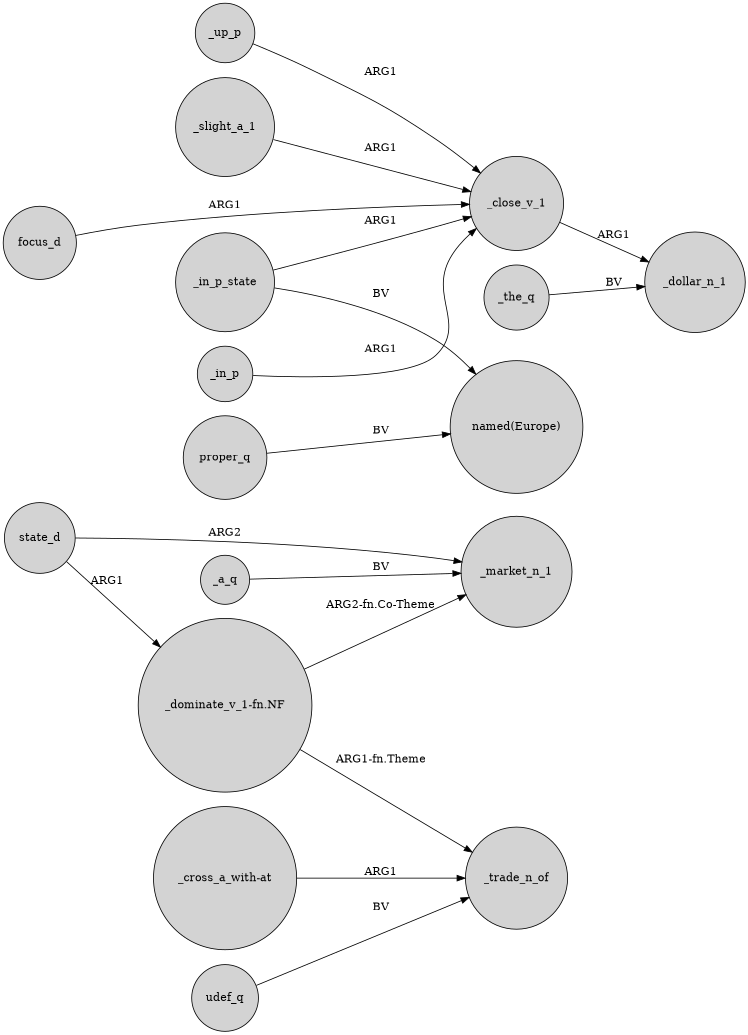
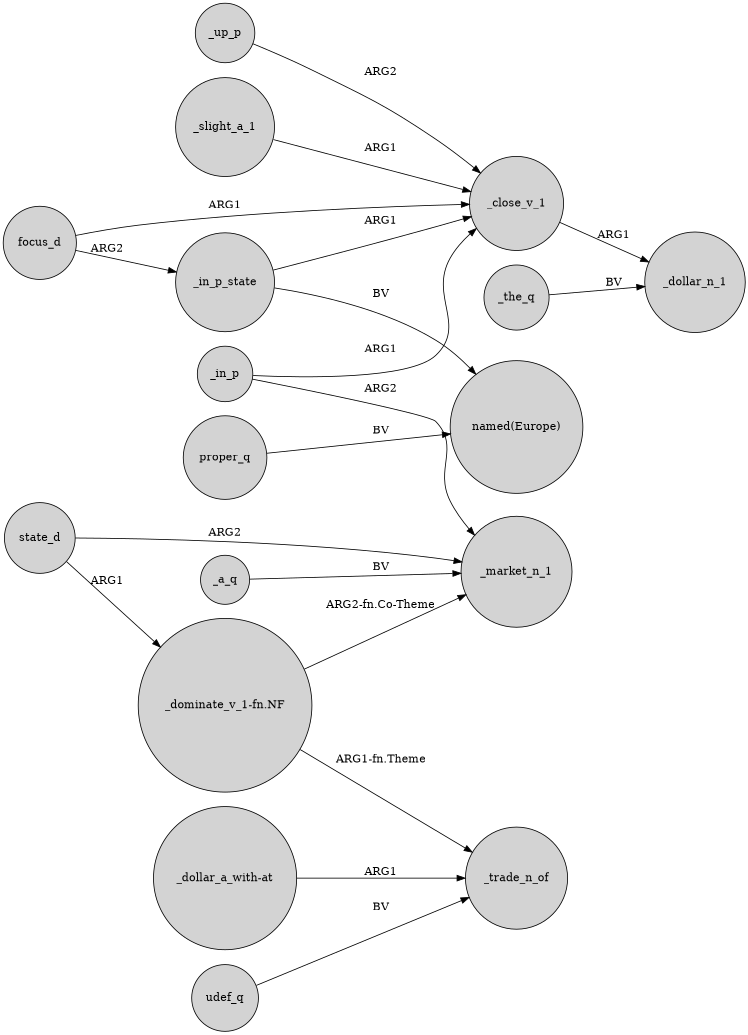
(381, 72) -> (381, 72)
none -> (122, 260)
none -> (402, 411)
(225, 878) -> (225, 878)
